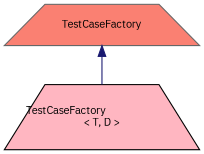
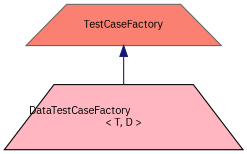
(102, 117) -> (124, 117)
